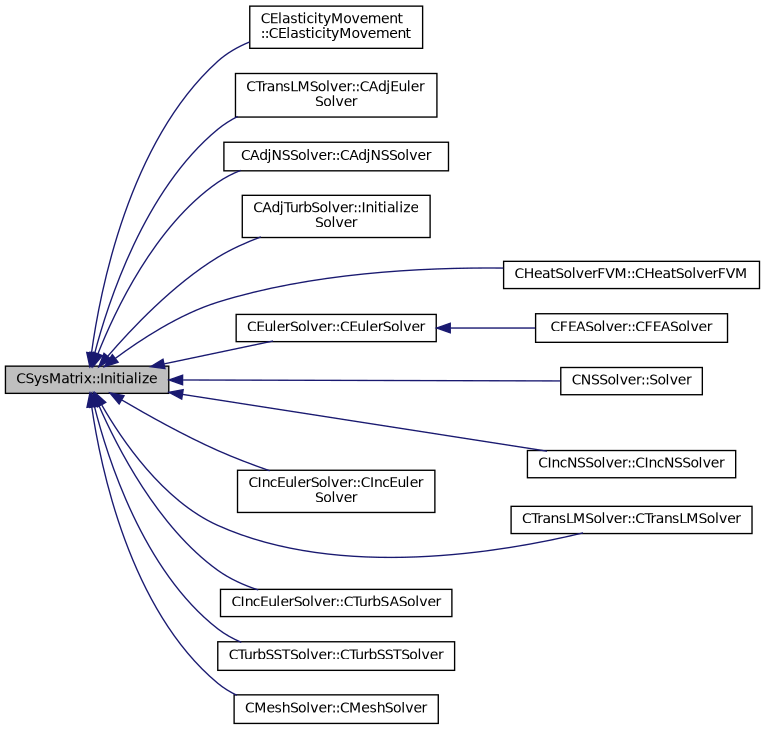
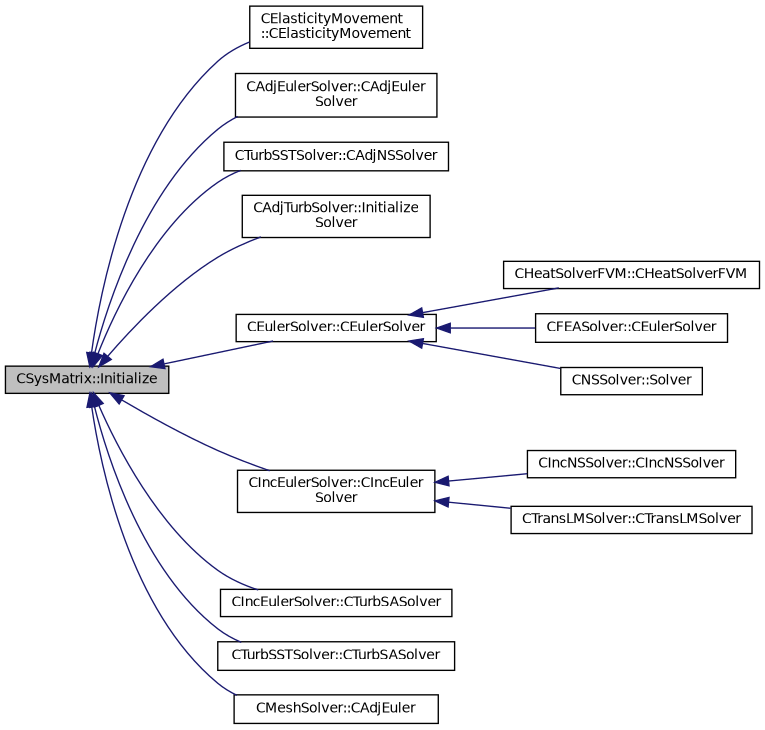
(336, 95) -> (336, 95)
(336, 157) -> (336, 157)
(301, 283) -> (491, 300)
(632, 328) -> (632, 328)
(372, 380) -> (492, 356)
(365, 423) -> (488, 477)
(315, 552) -> (480, 505)
(336, 656) -> (336, 656)
(336, 709) -> (336, 709)
